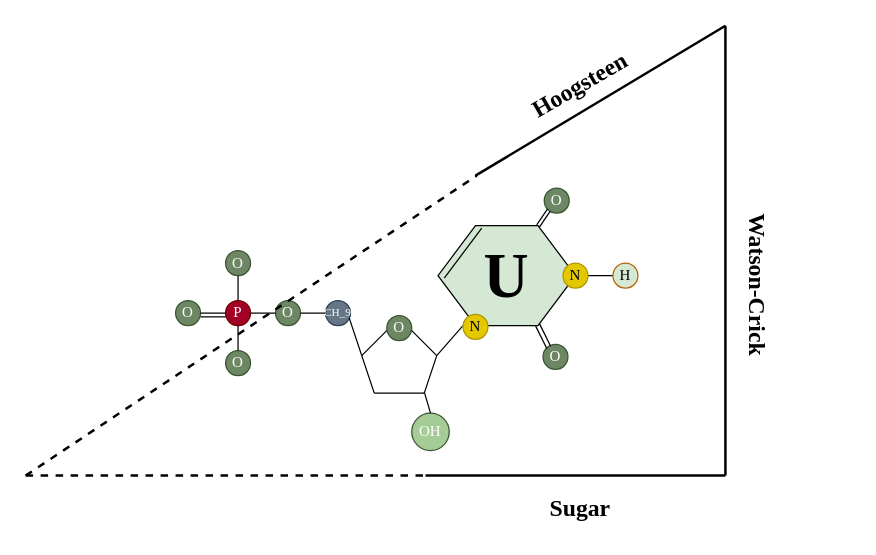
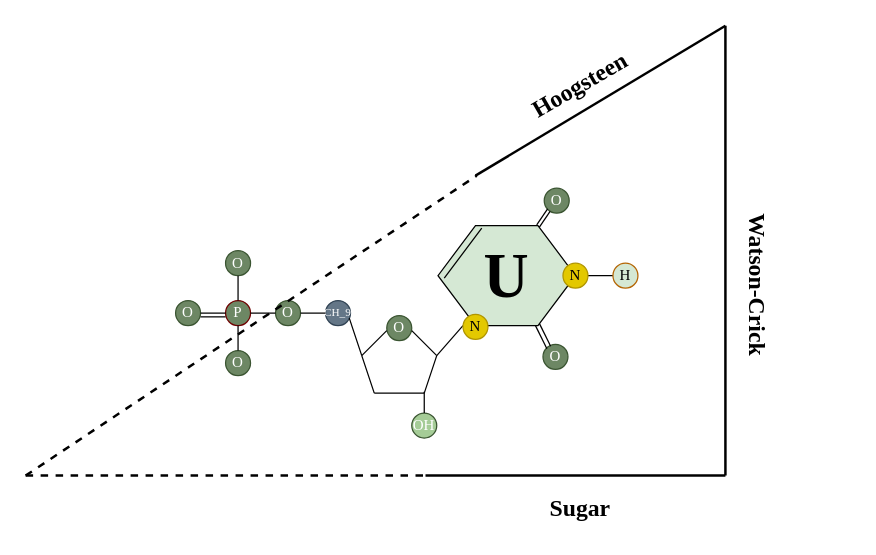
(238, 313) -> (238, 313)
(431, 432) -> (424, 426)
